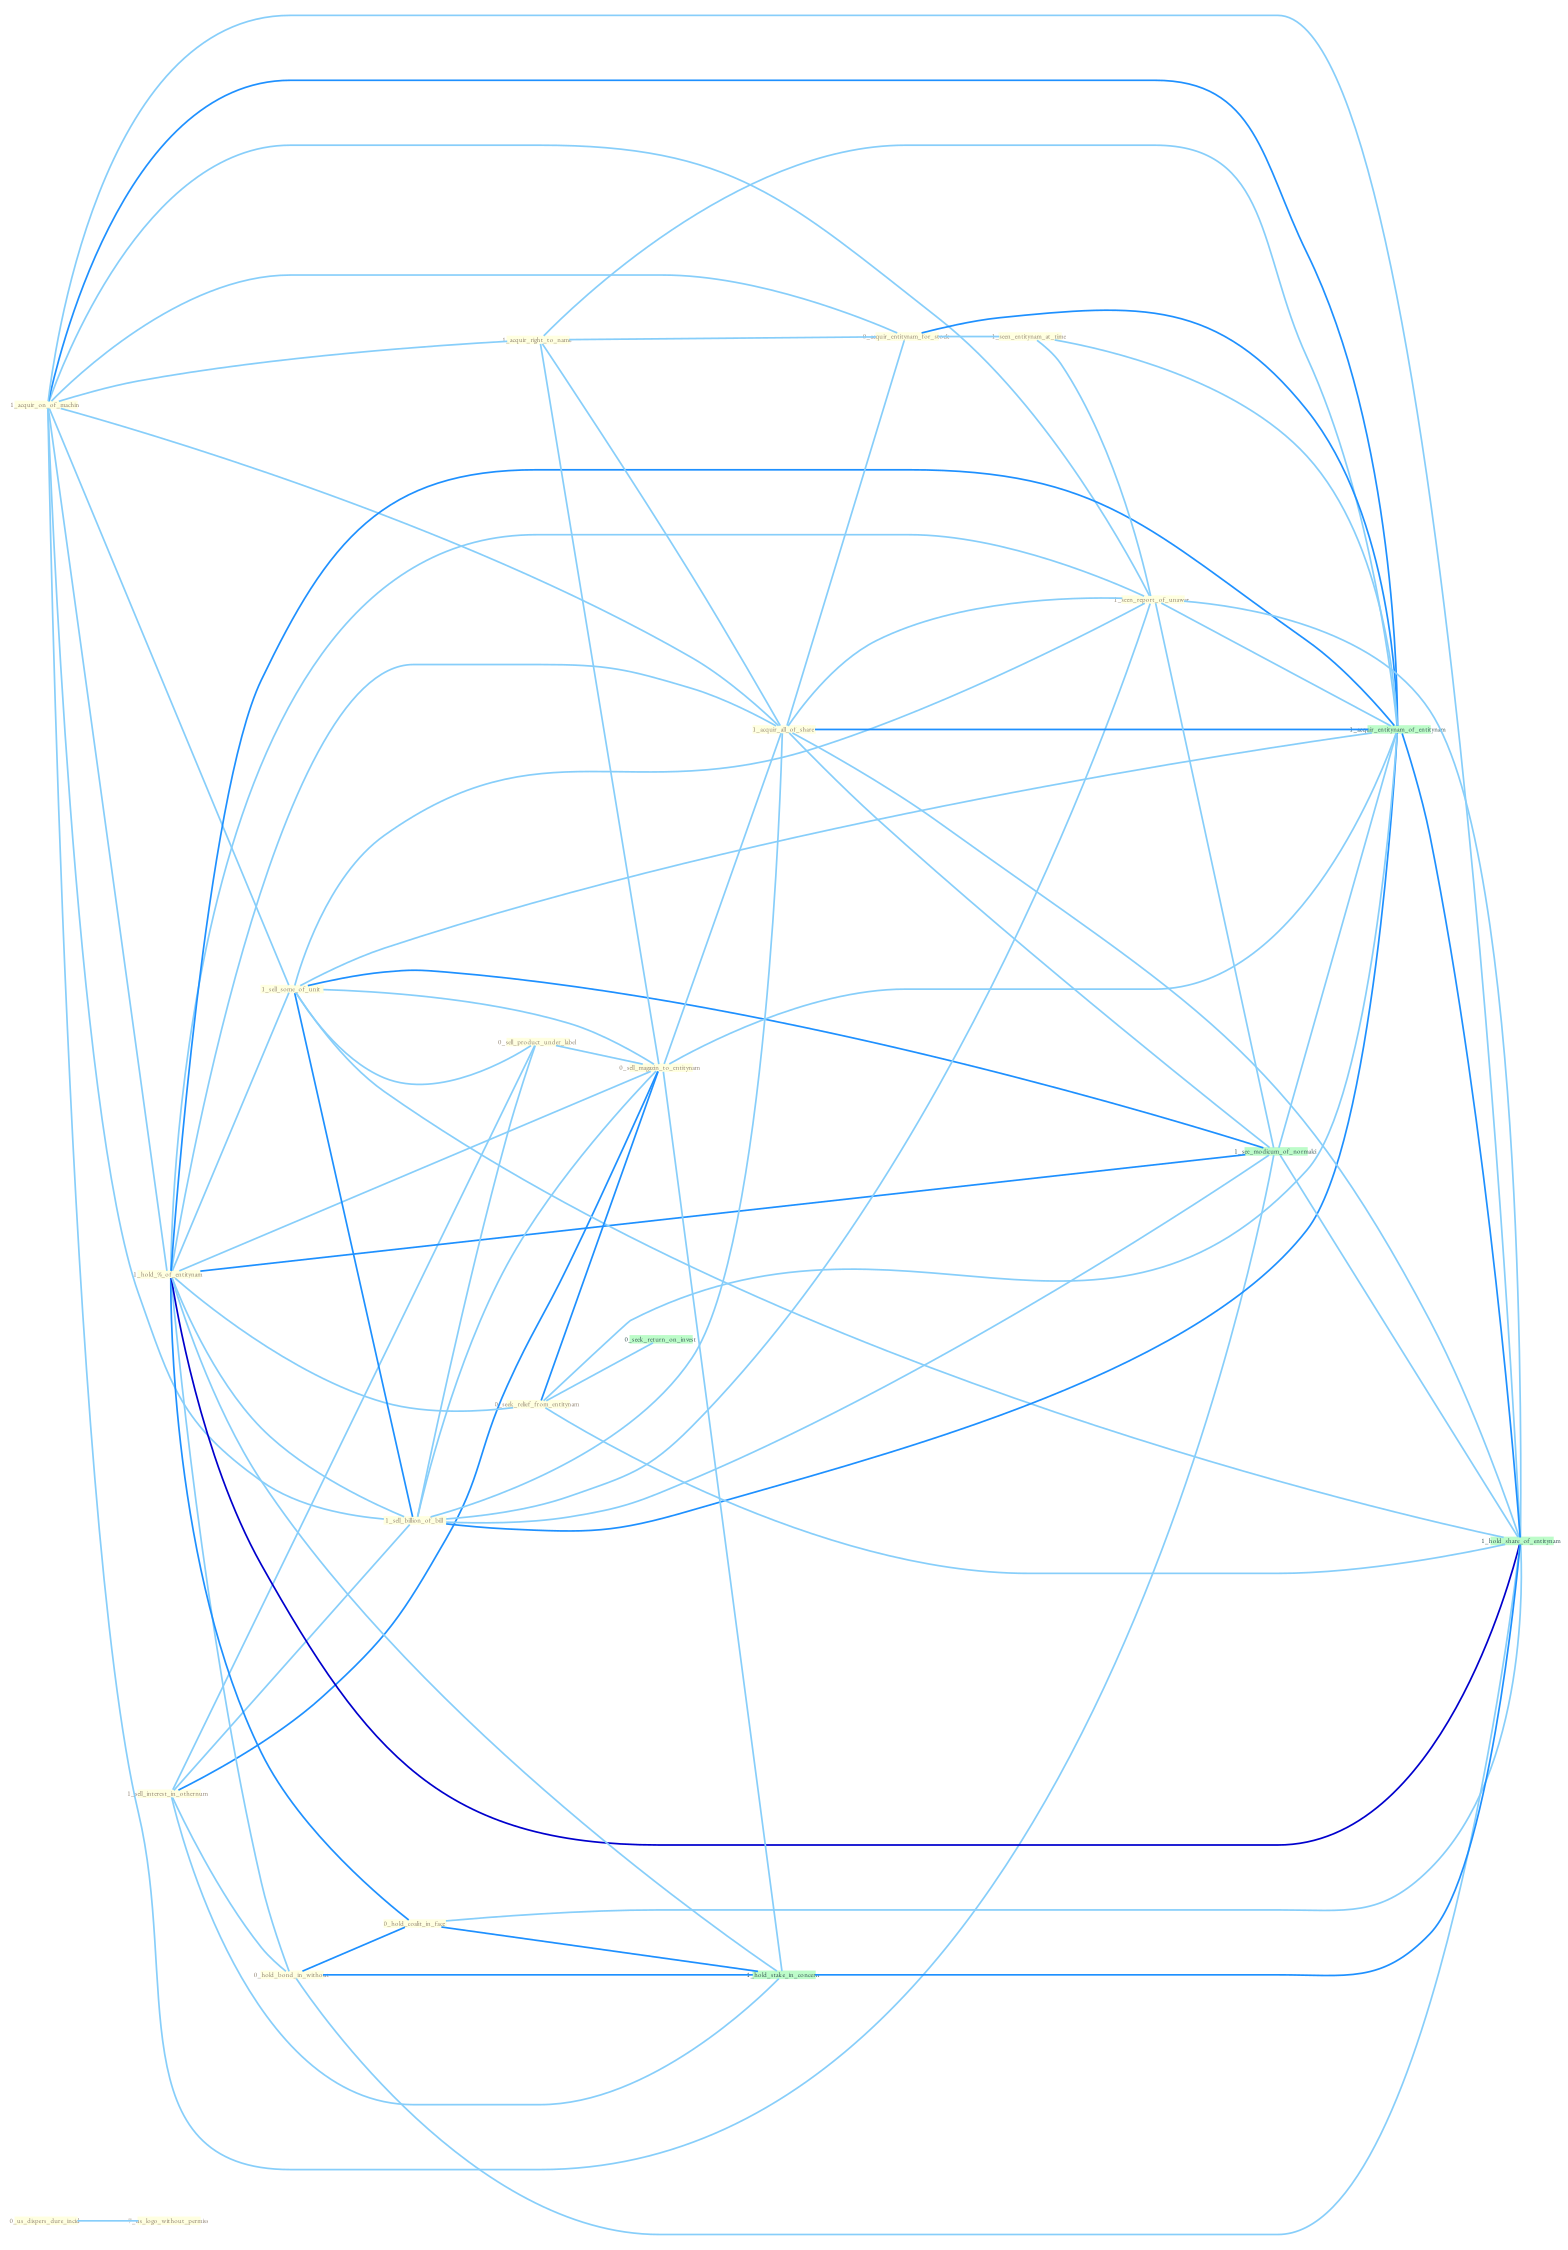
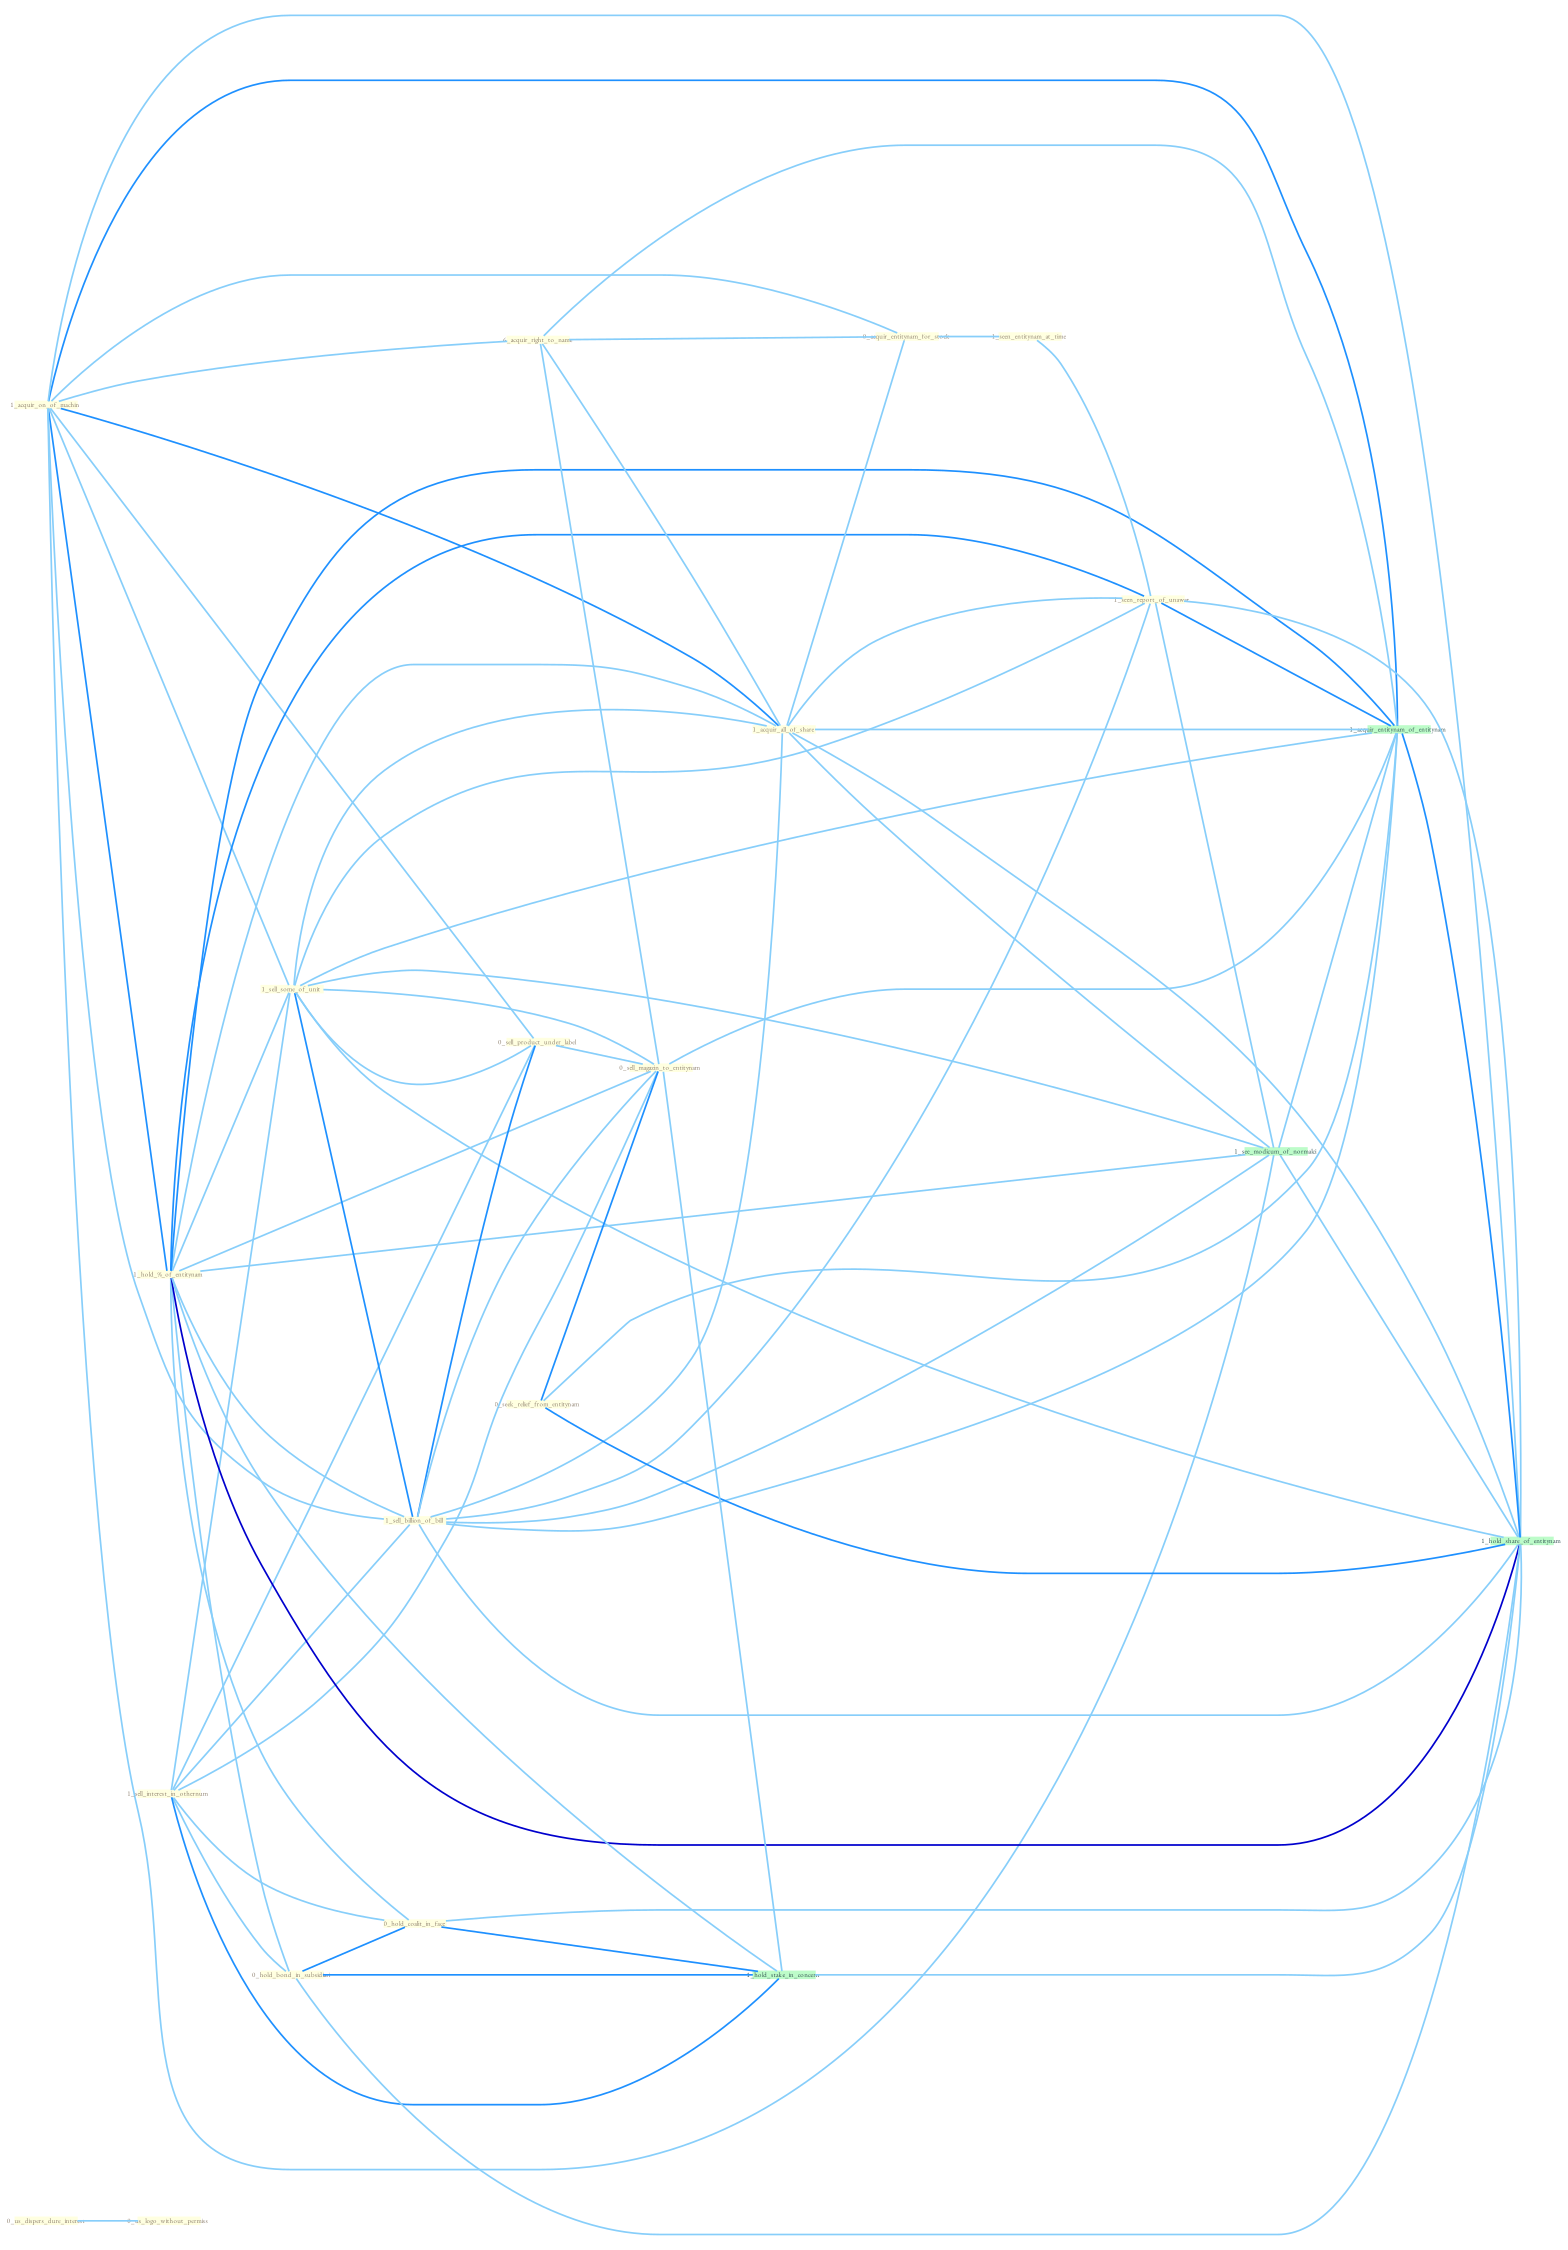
(628, 151) -> (280, 708)
(538, 340) -> (538, 340)
(1278, 378) -> none
(1309, 459) -> none
(435, 536) -> (435, 536)
(405, 577) -> (405, 577)
(1276, 665) -> (1276, 665)
(1092, 729) -> (1092, 729)
(108, 840) -> (108, 840)
(723, 899) -> (454, 735)
(791, 1025) -> (791, 1025)
(723, 1213) -> (723, 1213)
(470, 1280) -> (470, 1280)
(661, 1339) -> none
(1138, 1356) -> (1138, 1356)
none -> (234, 1372)
(331, 1382) -> none
(475, 1475) -> (475, 1475)
(1010, 1572) -> (1010, 1572)
(238, 1697) -> (238, 1697)
none -> (961, 1715)
none -> (275, 1890)
(292, 1975) -> (292, 1975)
(1330, 1975) -> (1330, 1975)
(427, 2105) -> (427, 2105)
(46, 2221) -> (46, 2221)
(169, 2221) -> (169, 2221)
